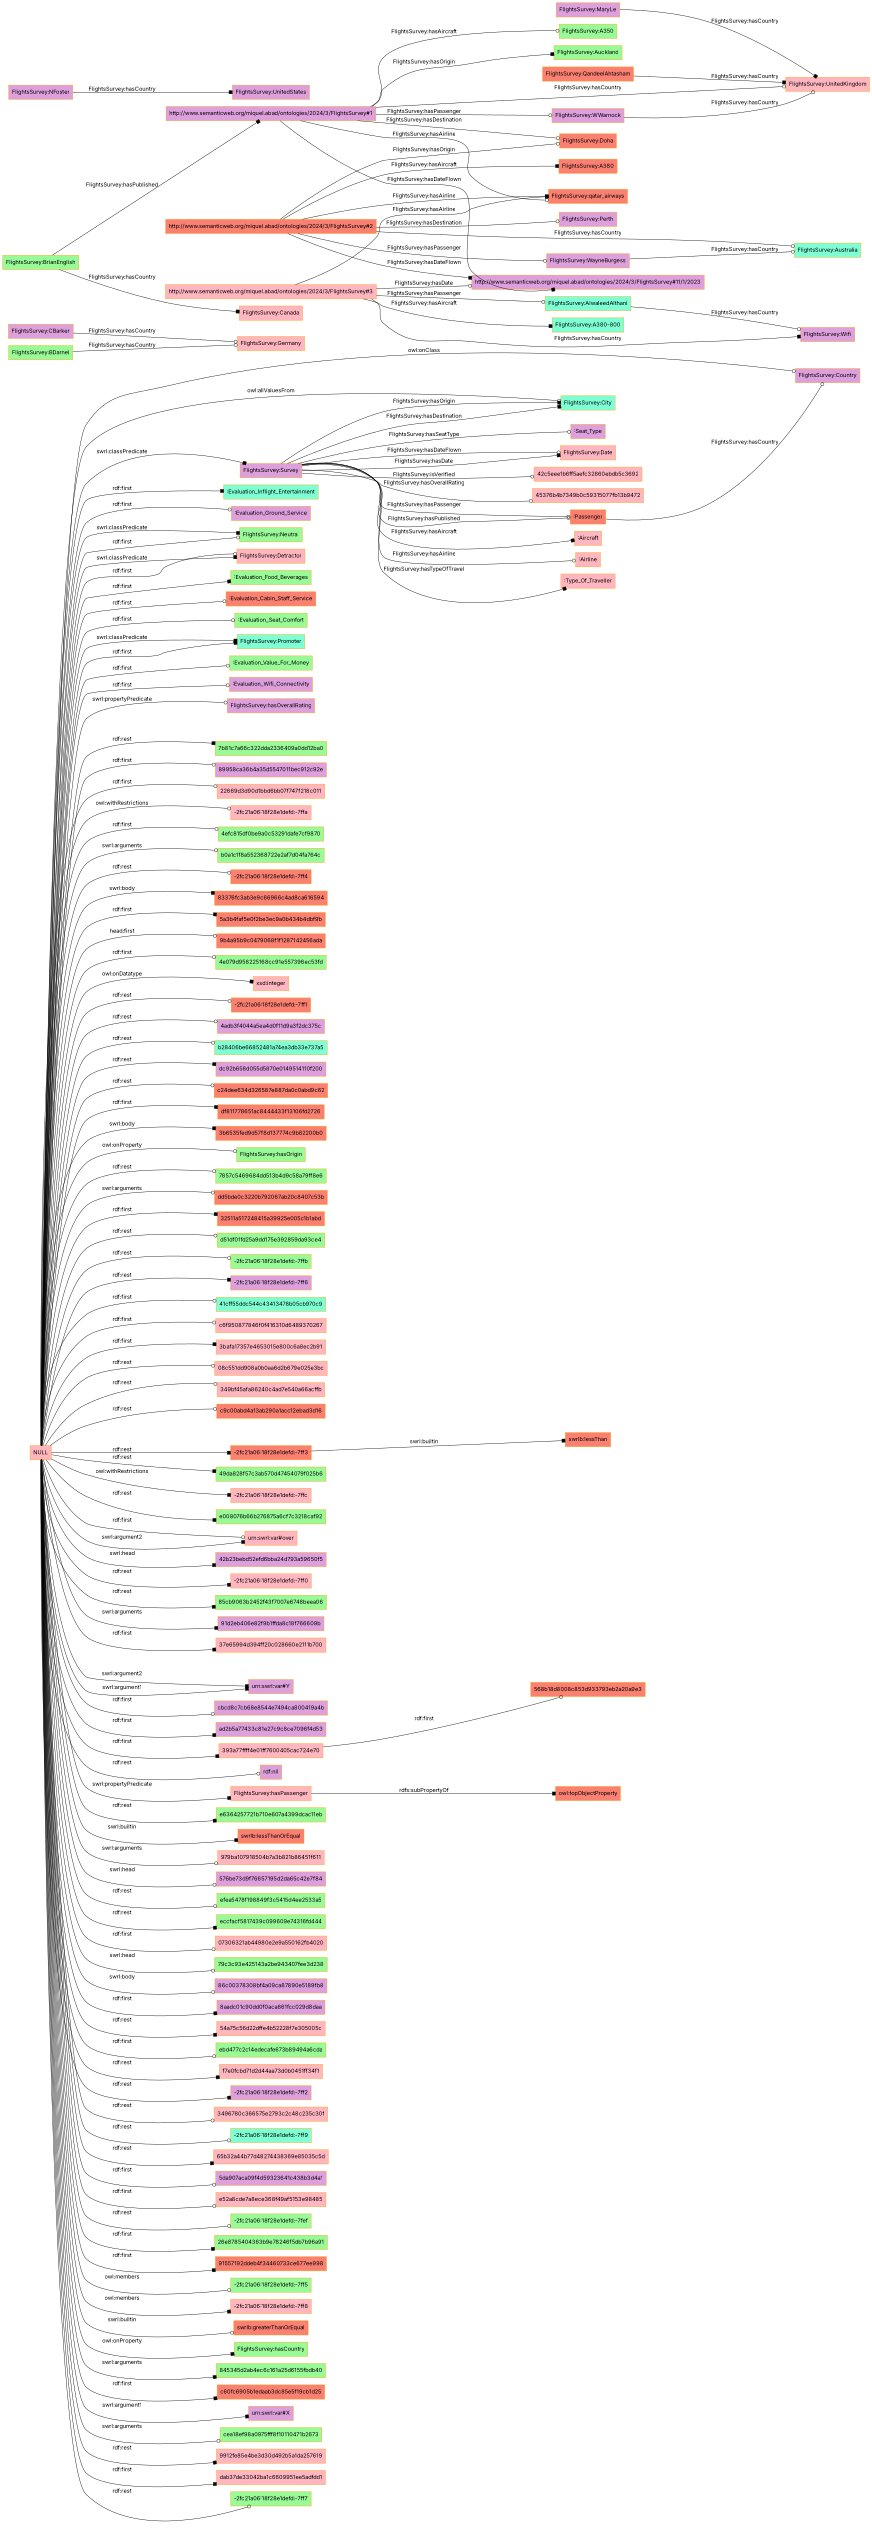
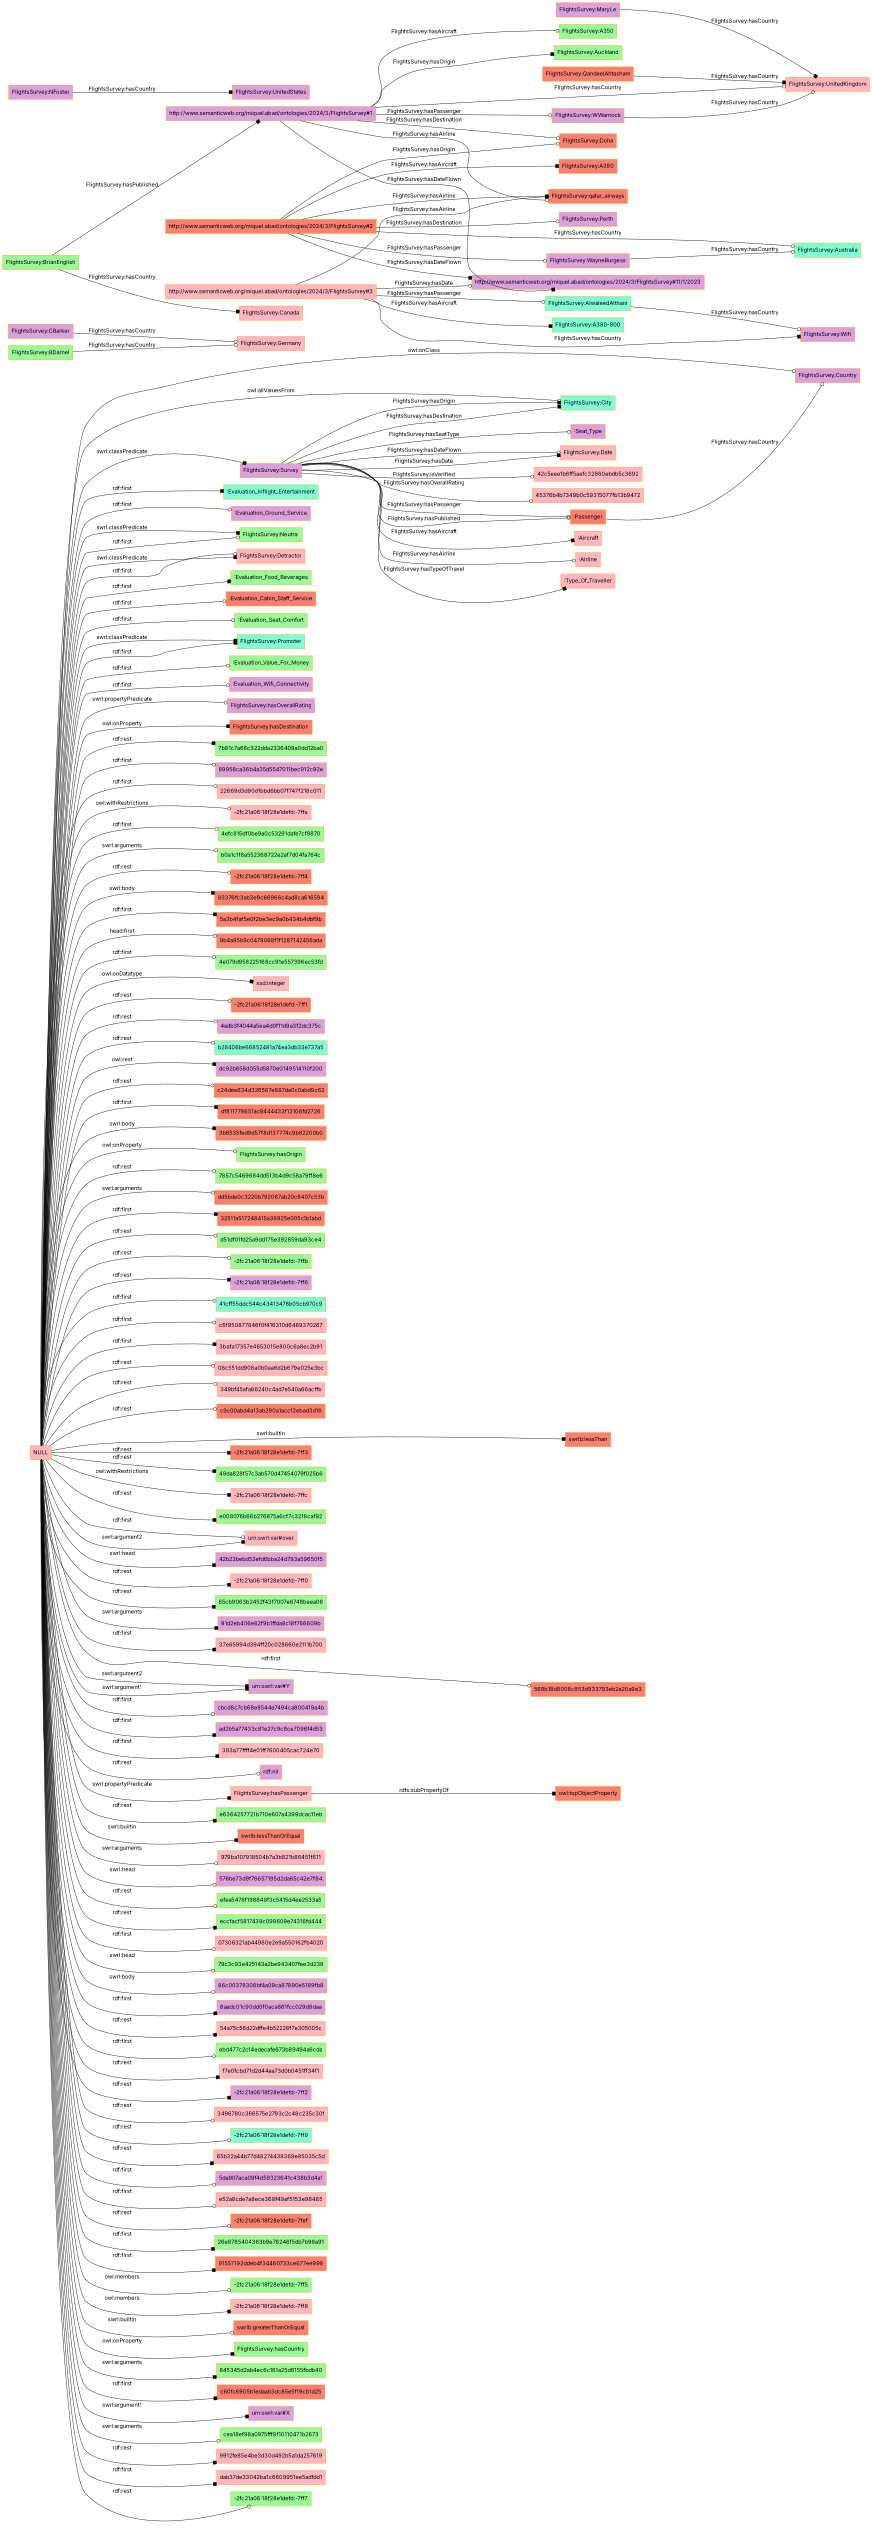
none -> (271, 727)
(122, 1060) -> (122, 1060)
(436, 1446) -> (306, 1438)
(442, 1727) -> (206, 1665)
(271, 2221) -> (271, 2221)
